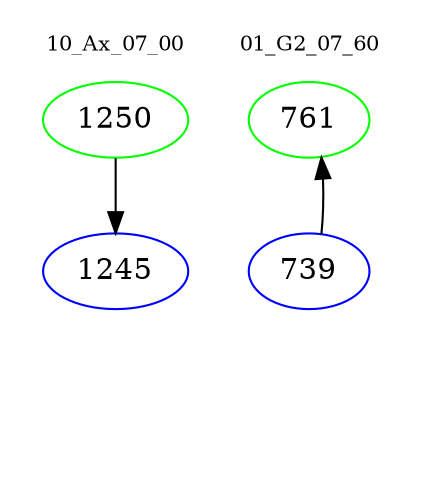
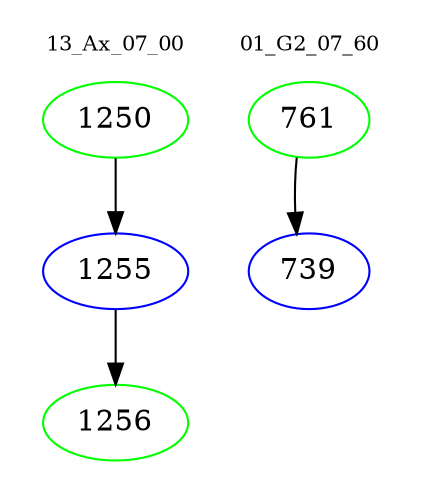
(116, 45) -> (116, 45)
(323, 206) -> (295, 185)
(116, 271) -> (116, 271)
none -> (116, 423)
